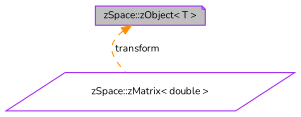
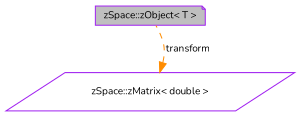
(112, 52) -> (163, 43)
